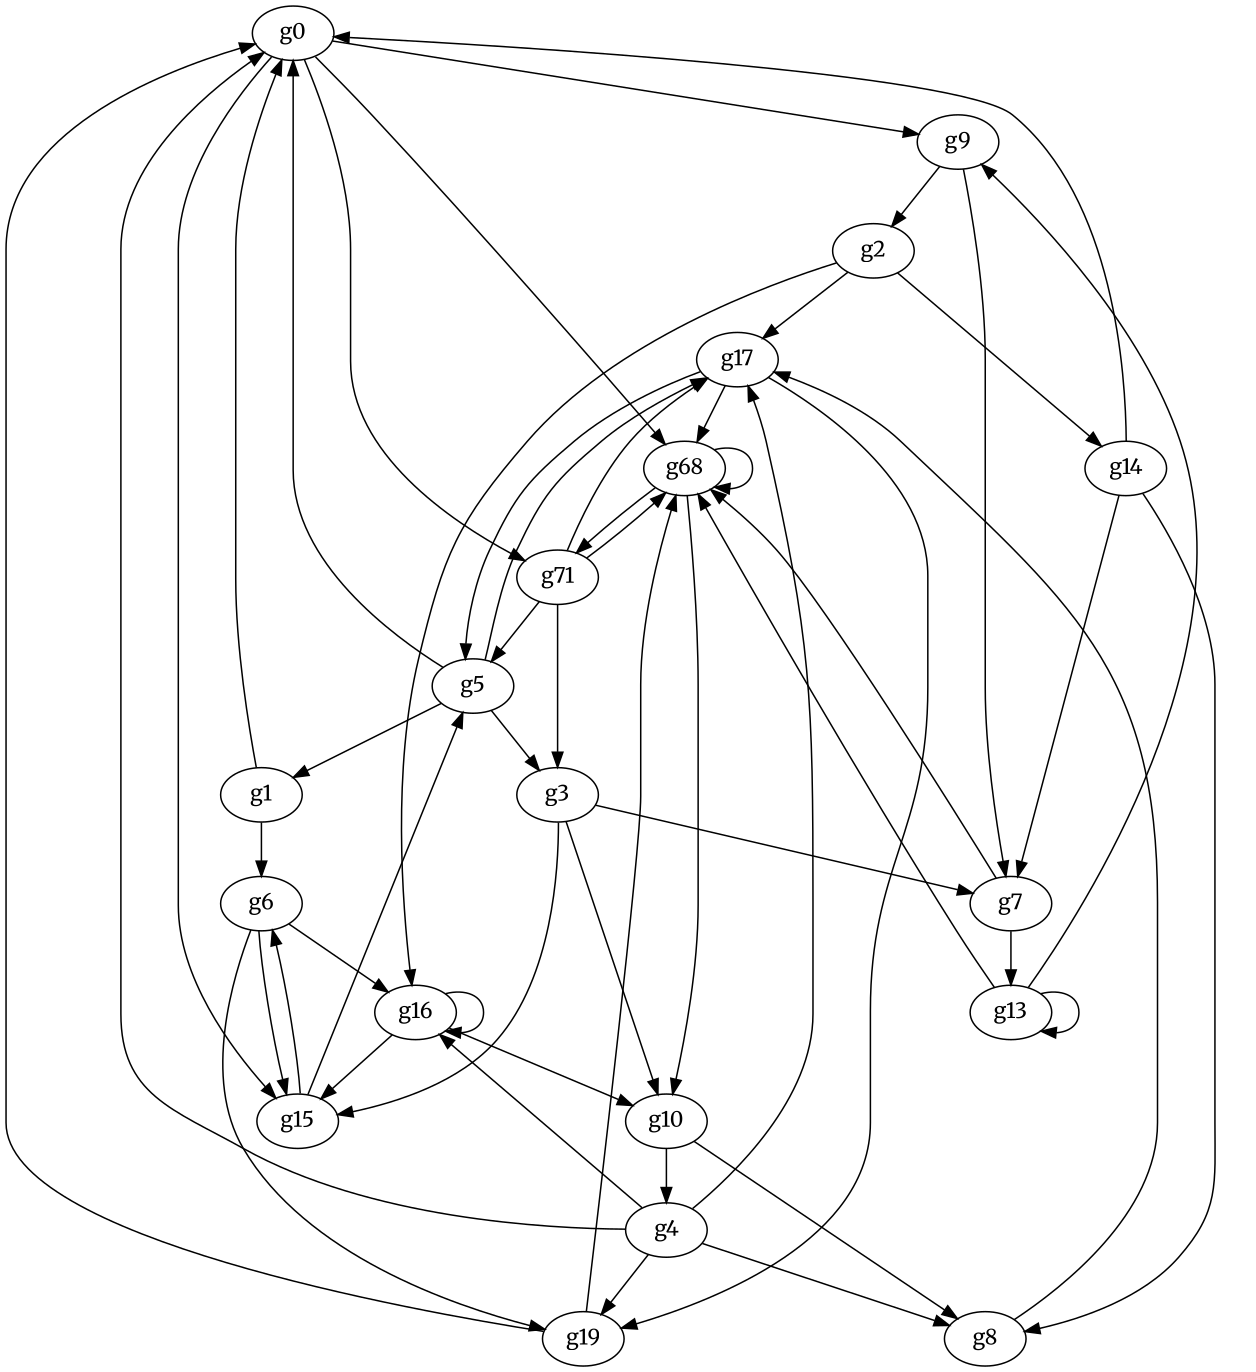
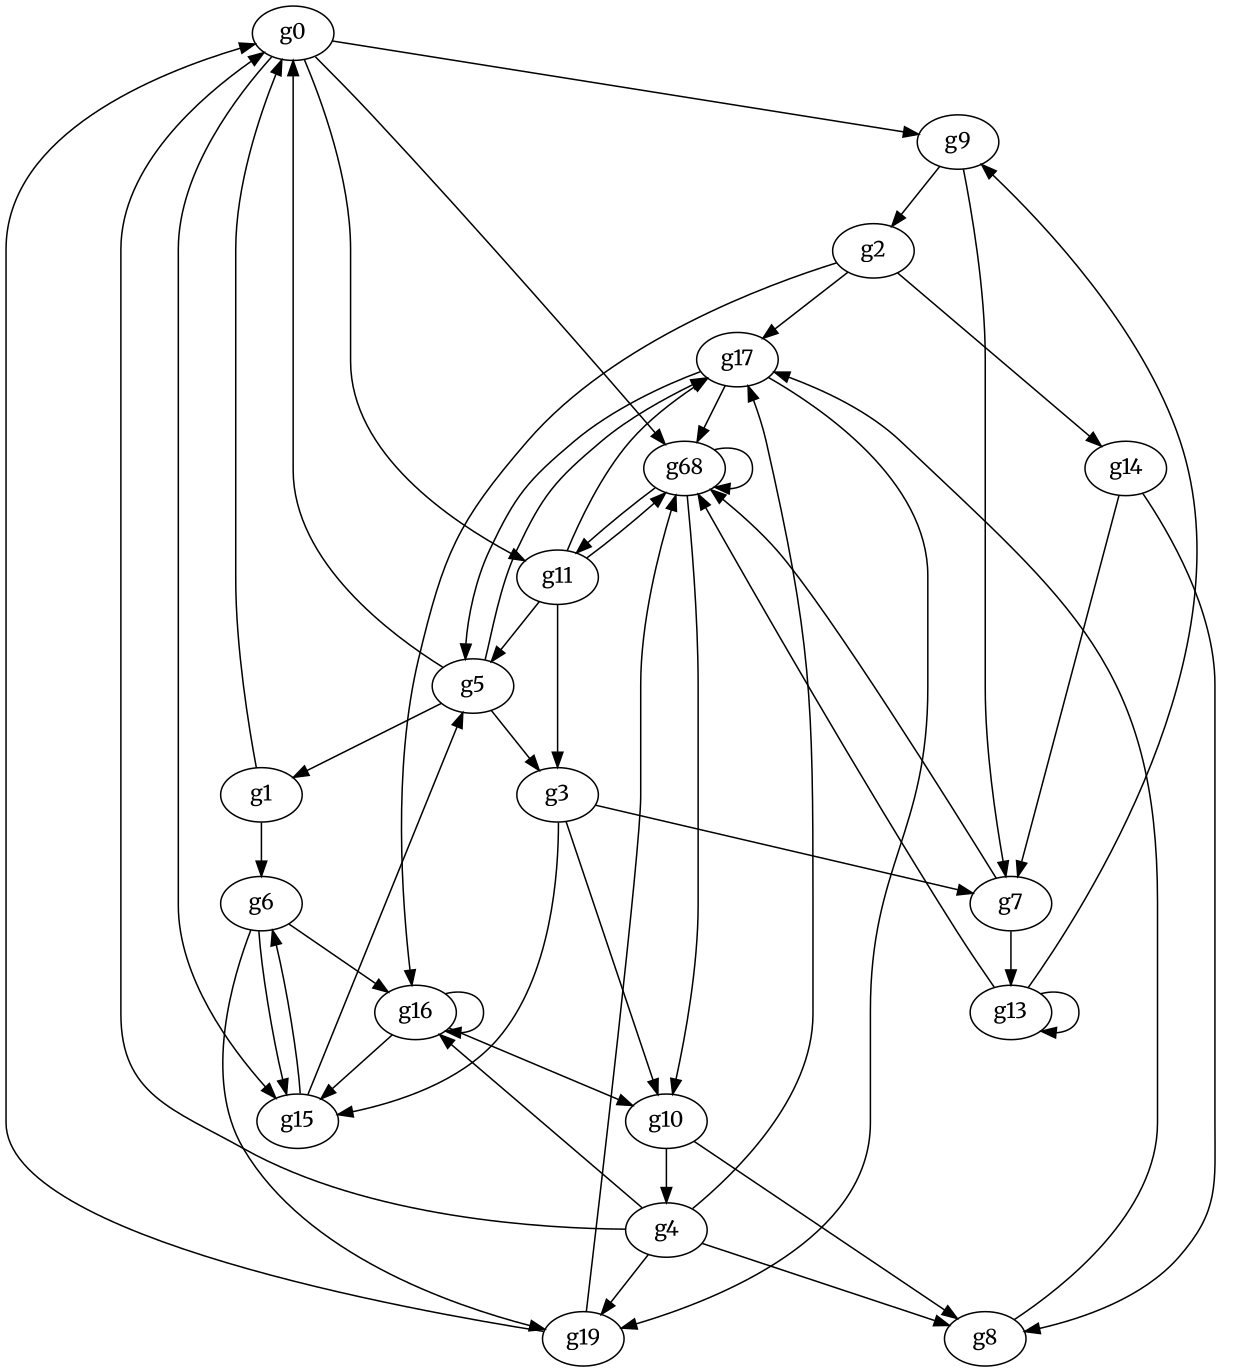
(860, 79) -> none
(558, 577) -> (558, 577)
